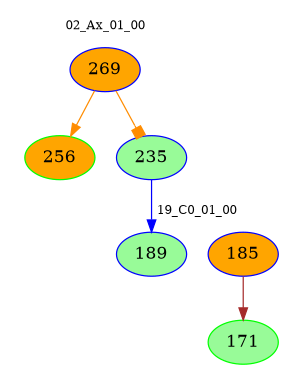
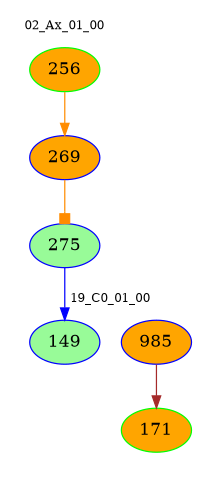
(86, 108) -> (65, 108)
(152, 158) -> (65, 246)
(152, 254) -> (65, 342)
(243, 254) -> (156, 342)
(243, 342) -> (156, 430)
